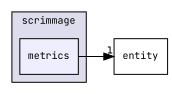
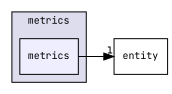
(49, 21) -> (49, 21)
